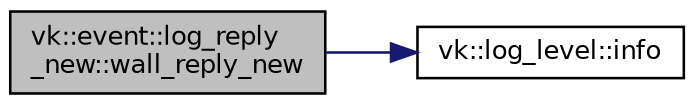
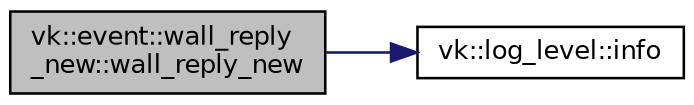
(168, 53) -> (168, 53)
